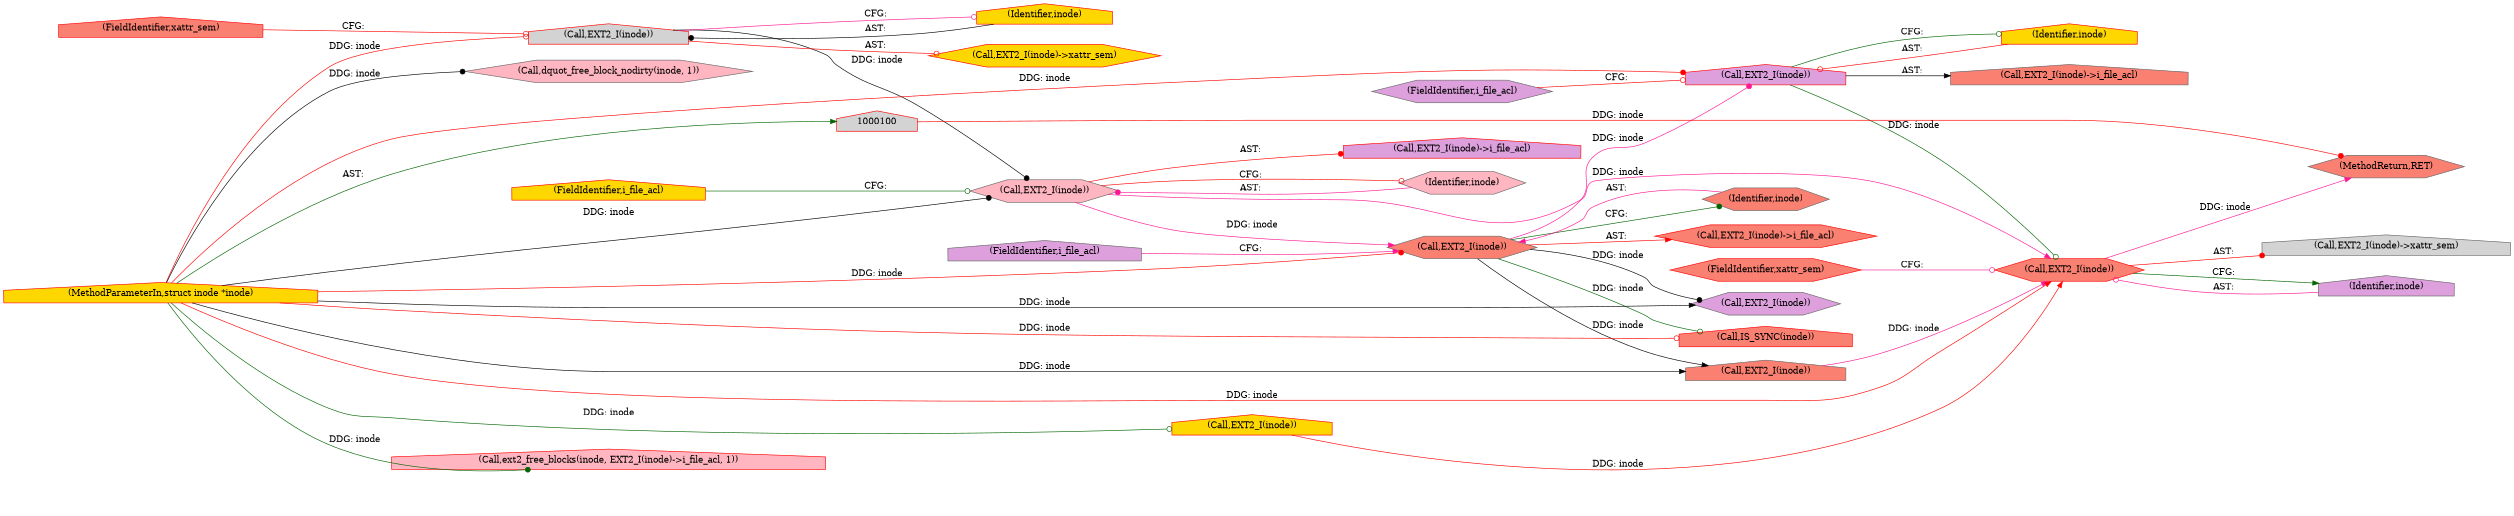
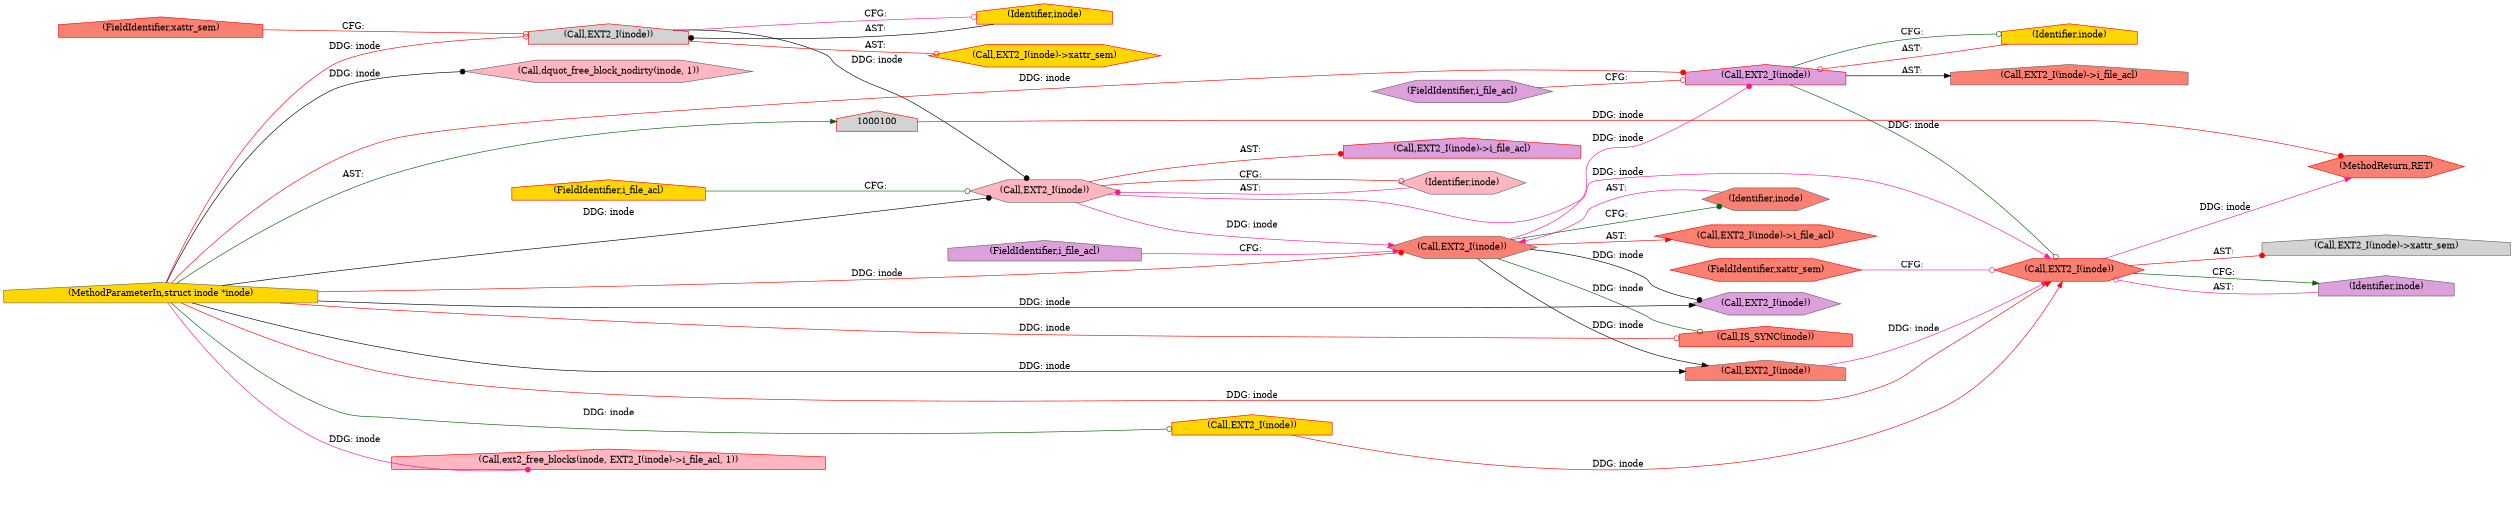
(2386, 167) -> (2386, 167)
(161, 294) -> (161, 294)
(321, 441) -> (321, 441)
